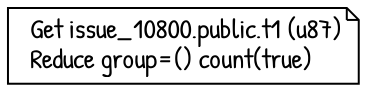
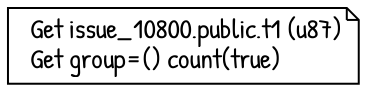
(183, 46) -> (183, 46)
